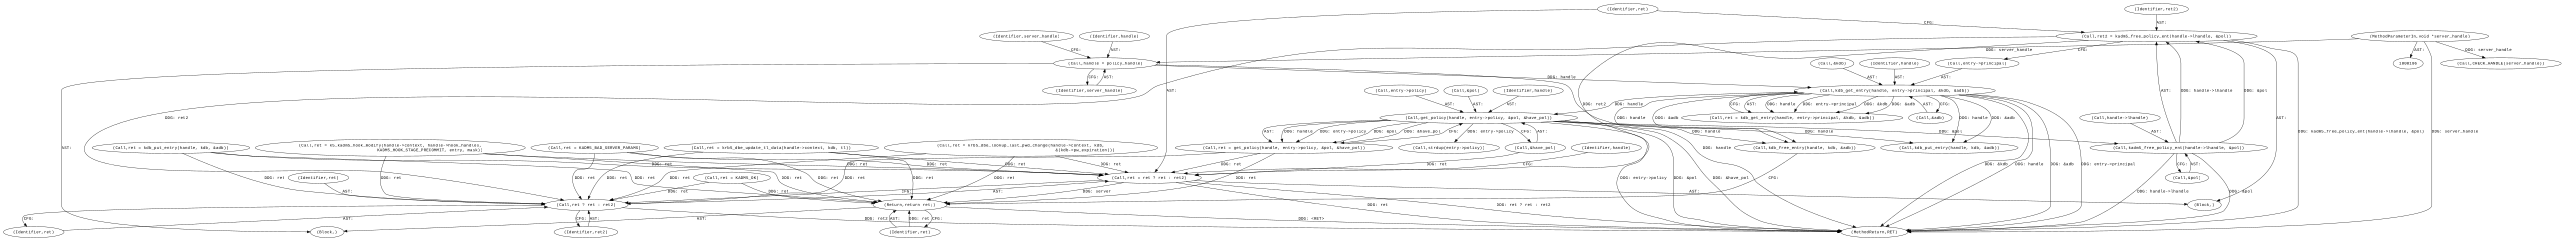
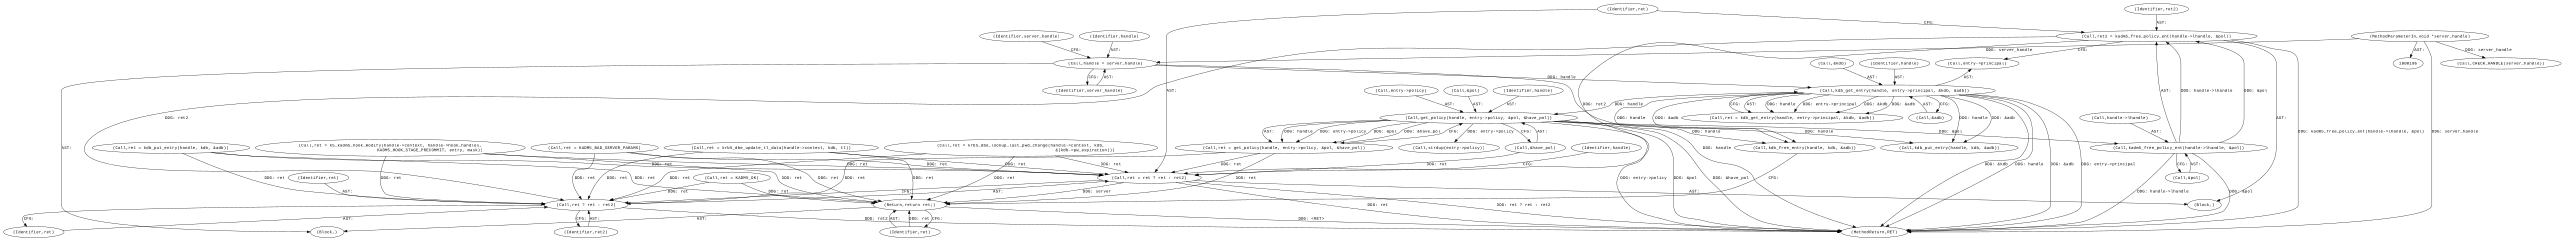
(1106, 63) -> (1106, 63)
(1938, 76) -> (1953, 80)
